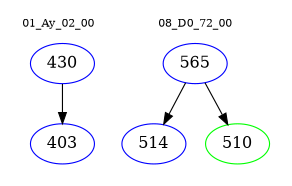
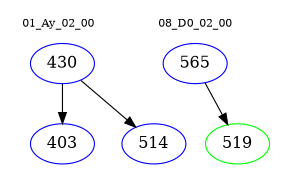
(196, 24) -> (196, 24)
(177, 98) -> (96, 93)
(238, 144) -> (238, 144)
